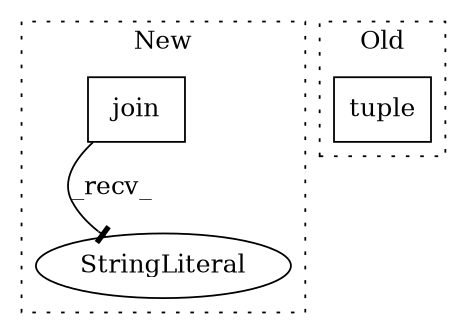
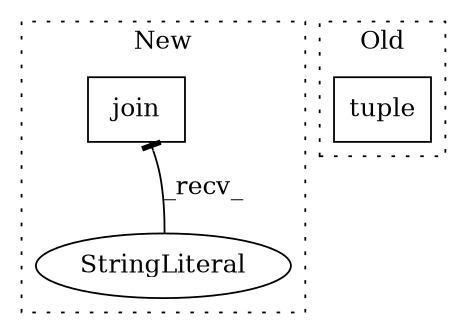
(68, 188) -> (162, 191)
